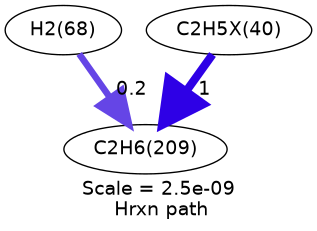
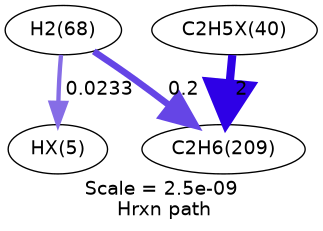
(202, 90) -> (239, 90)
none -> (58, 149)
